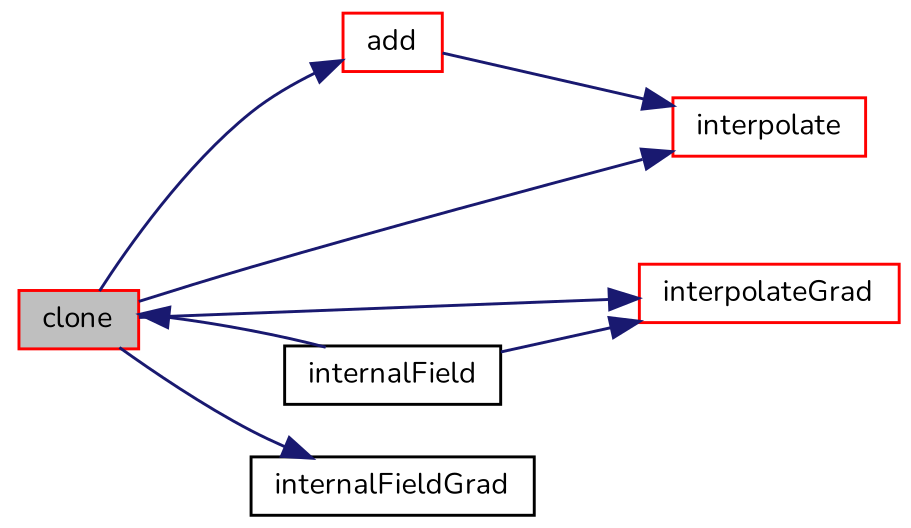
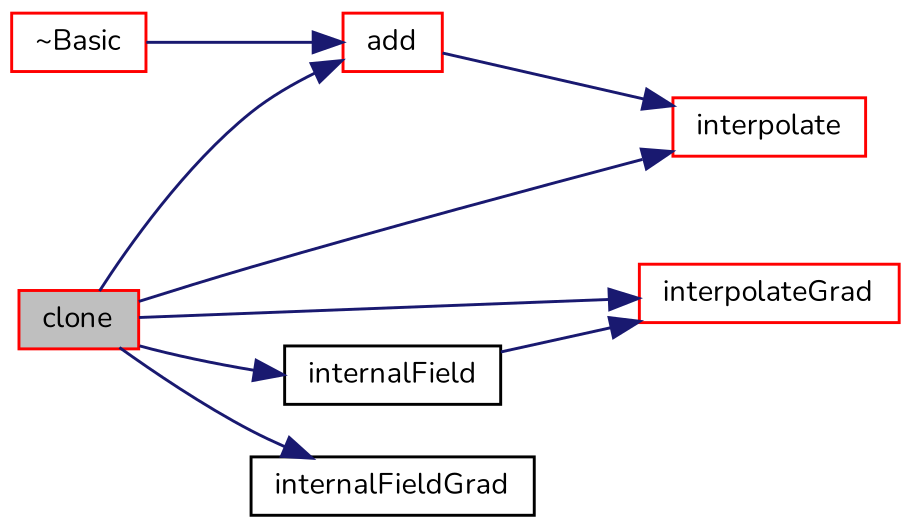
none -> (79, 42)
(252, 331) -> (197, 360)
